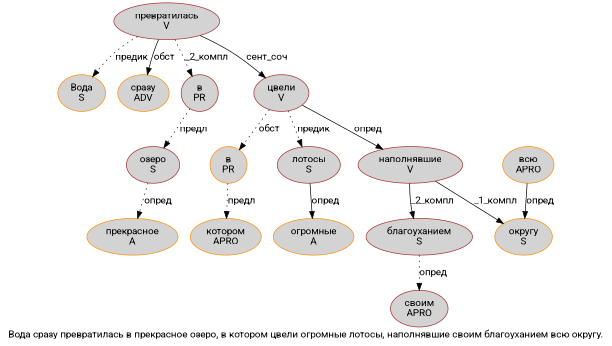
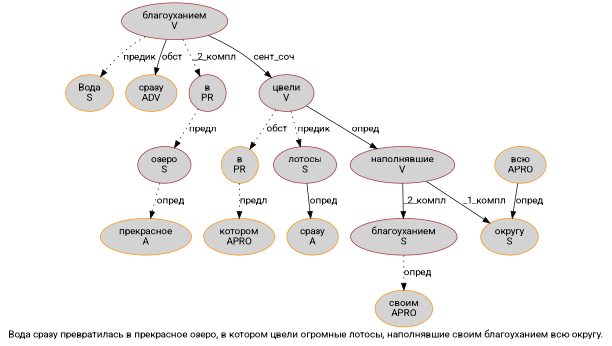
(167, 21) -> (175, 21)
(314, 237) -> (313, 237)
(419, 309) -> (404, 309)
